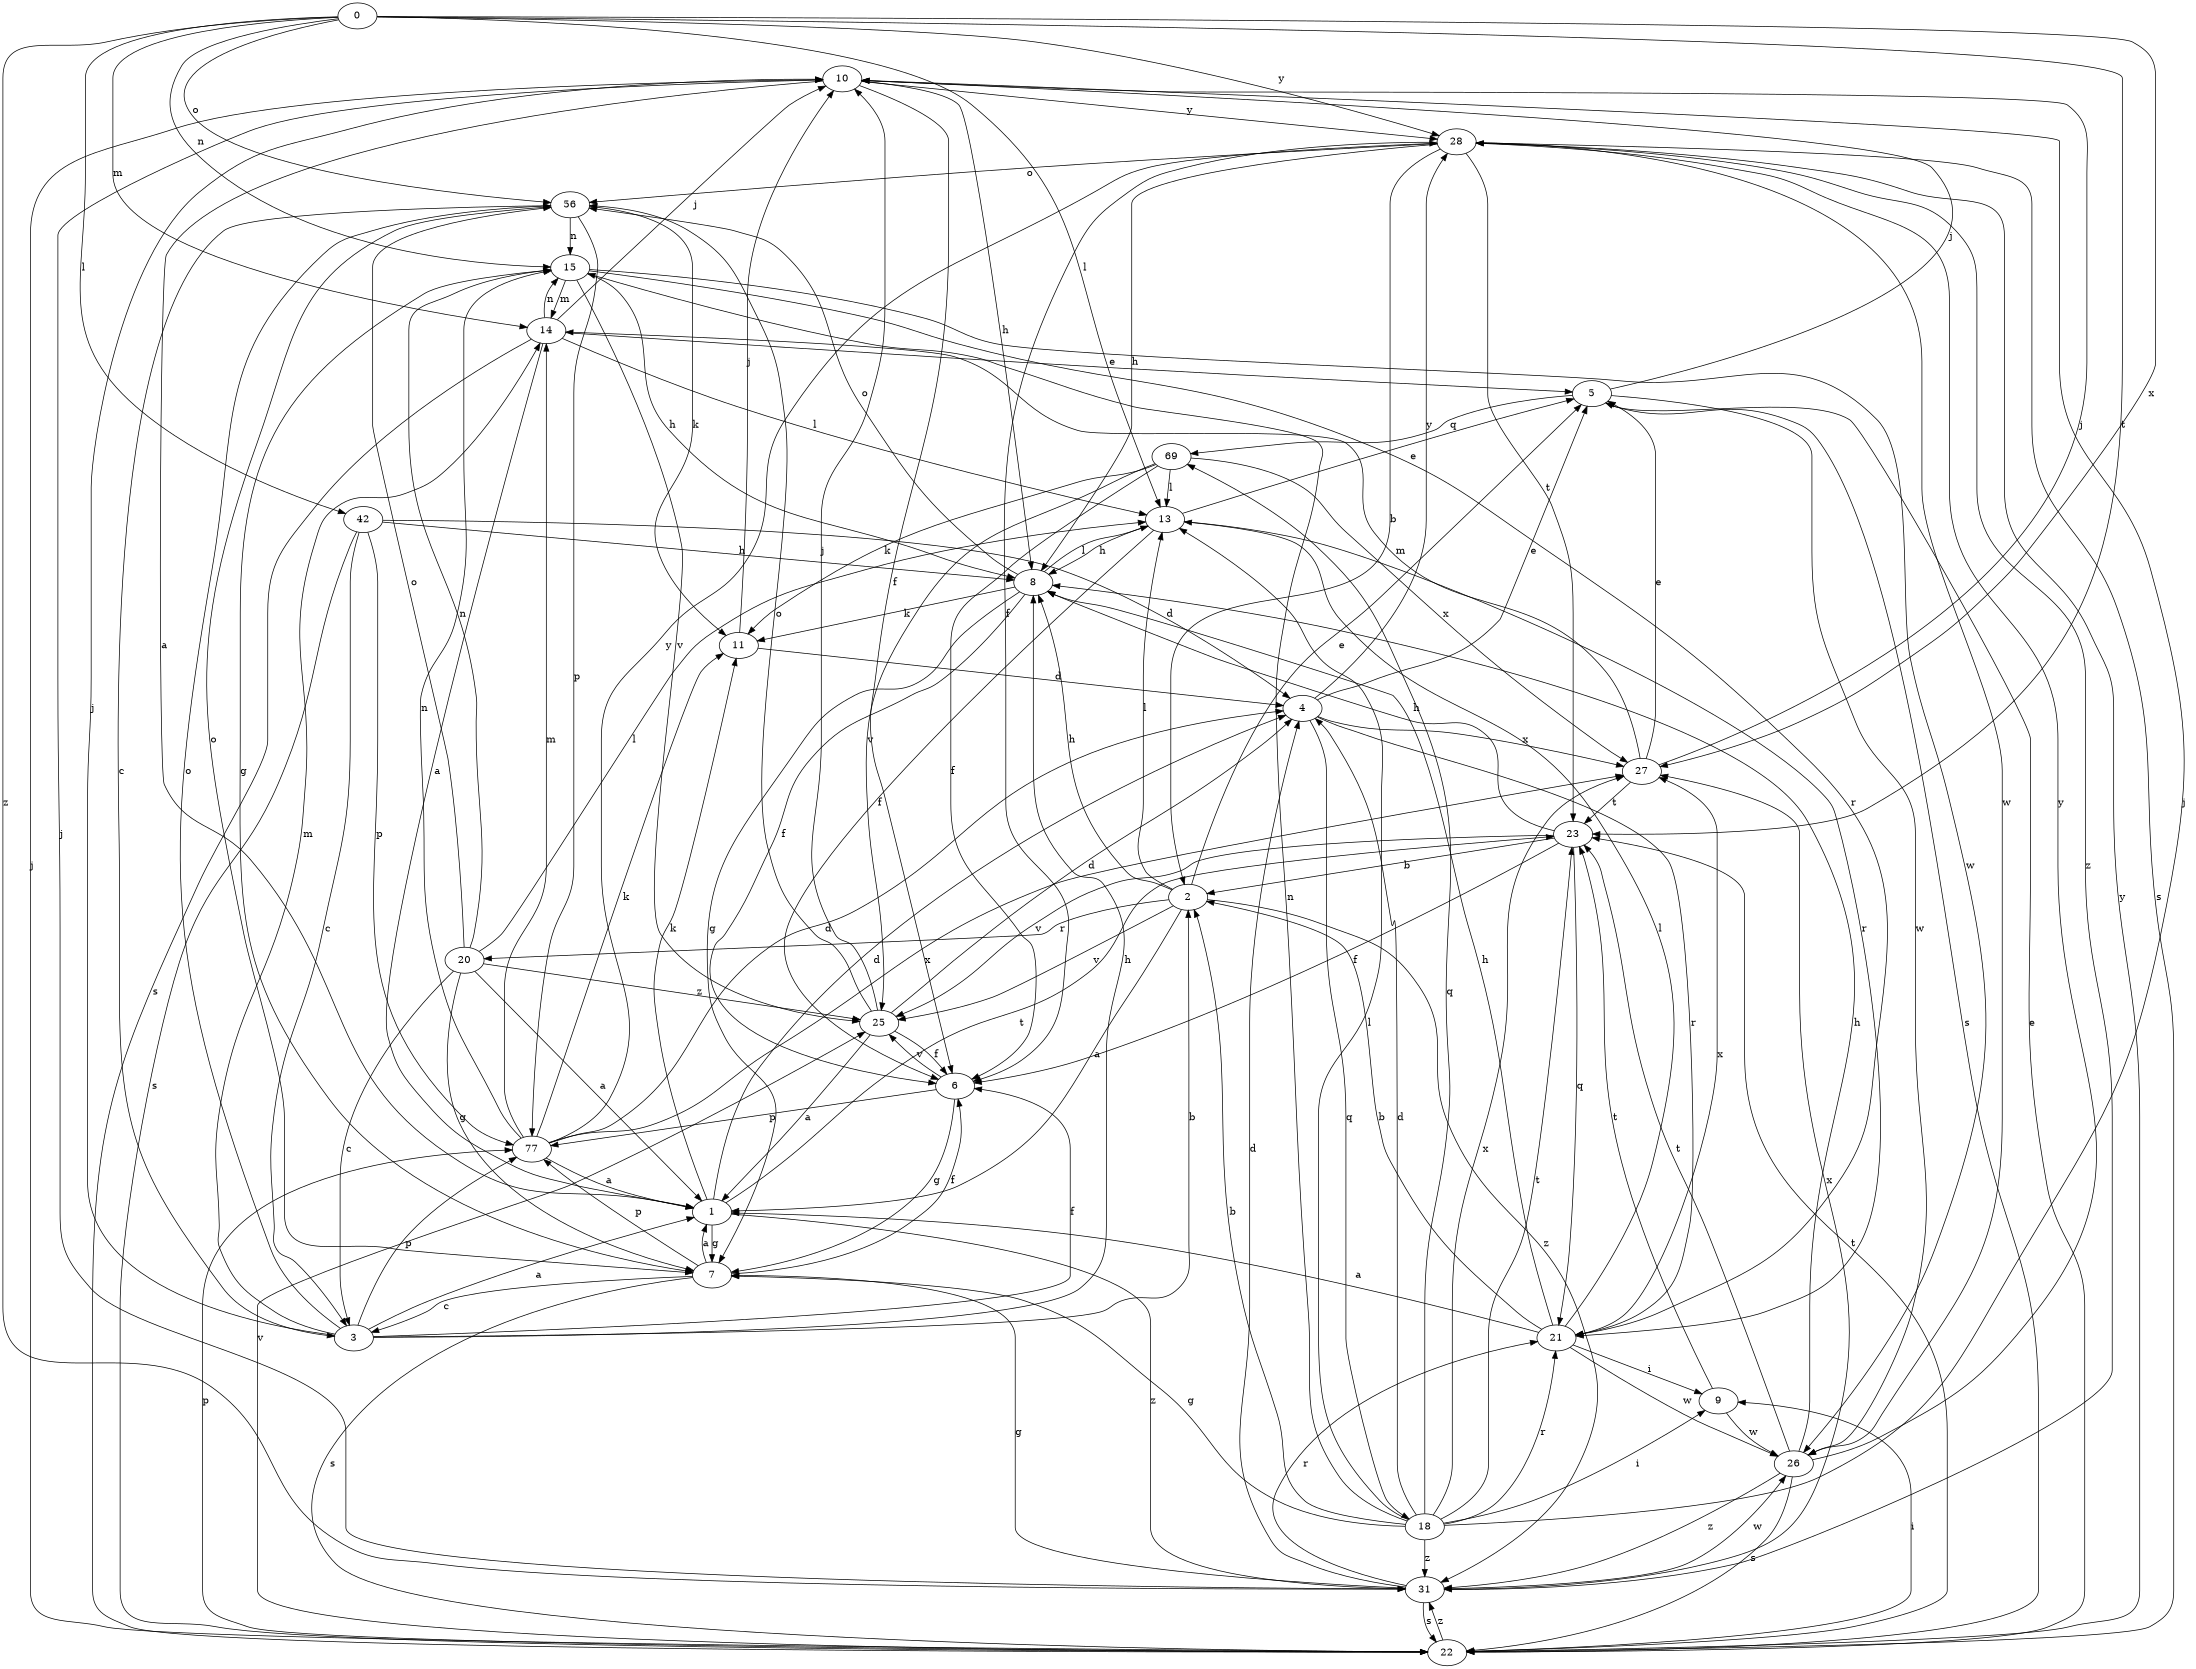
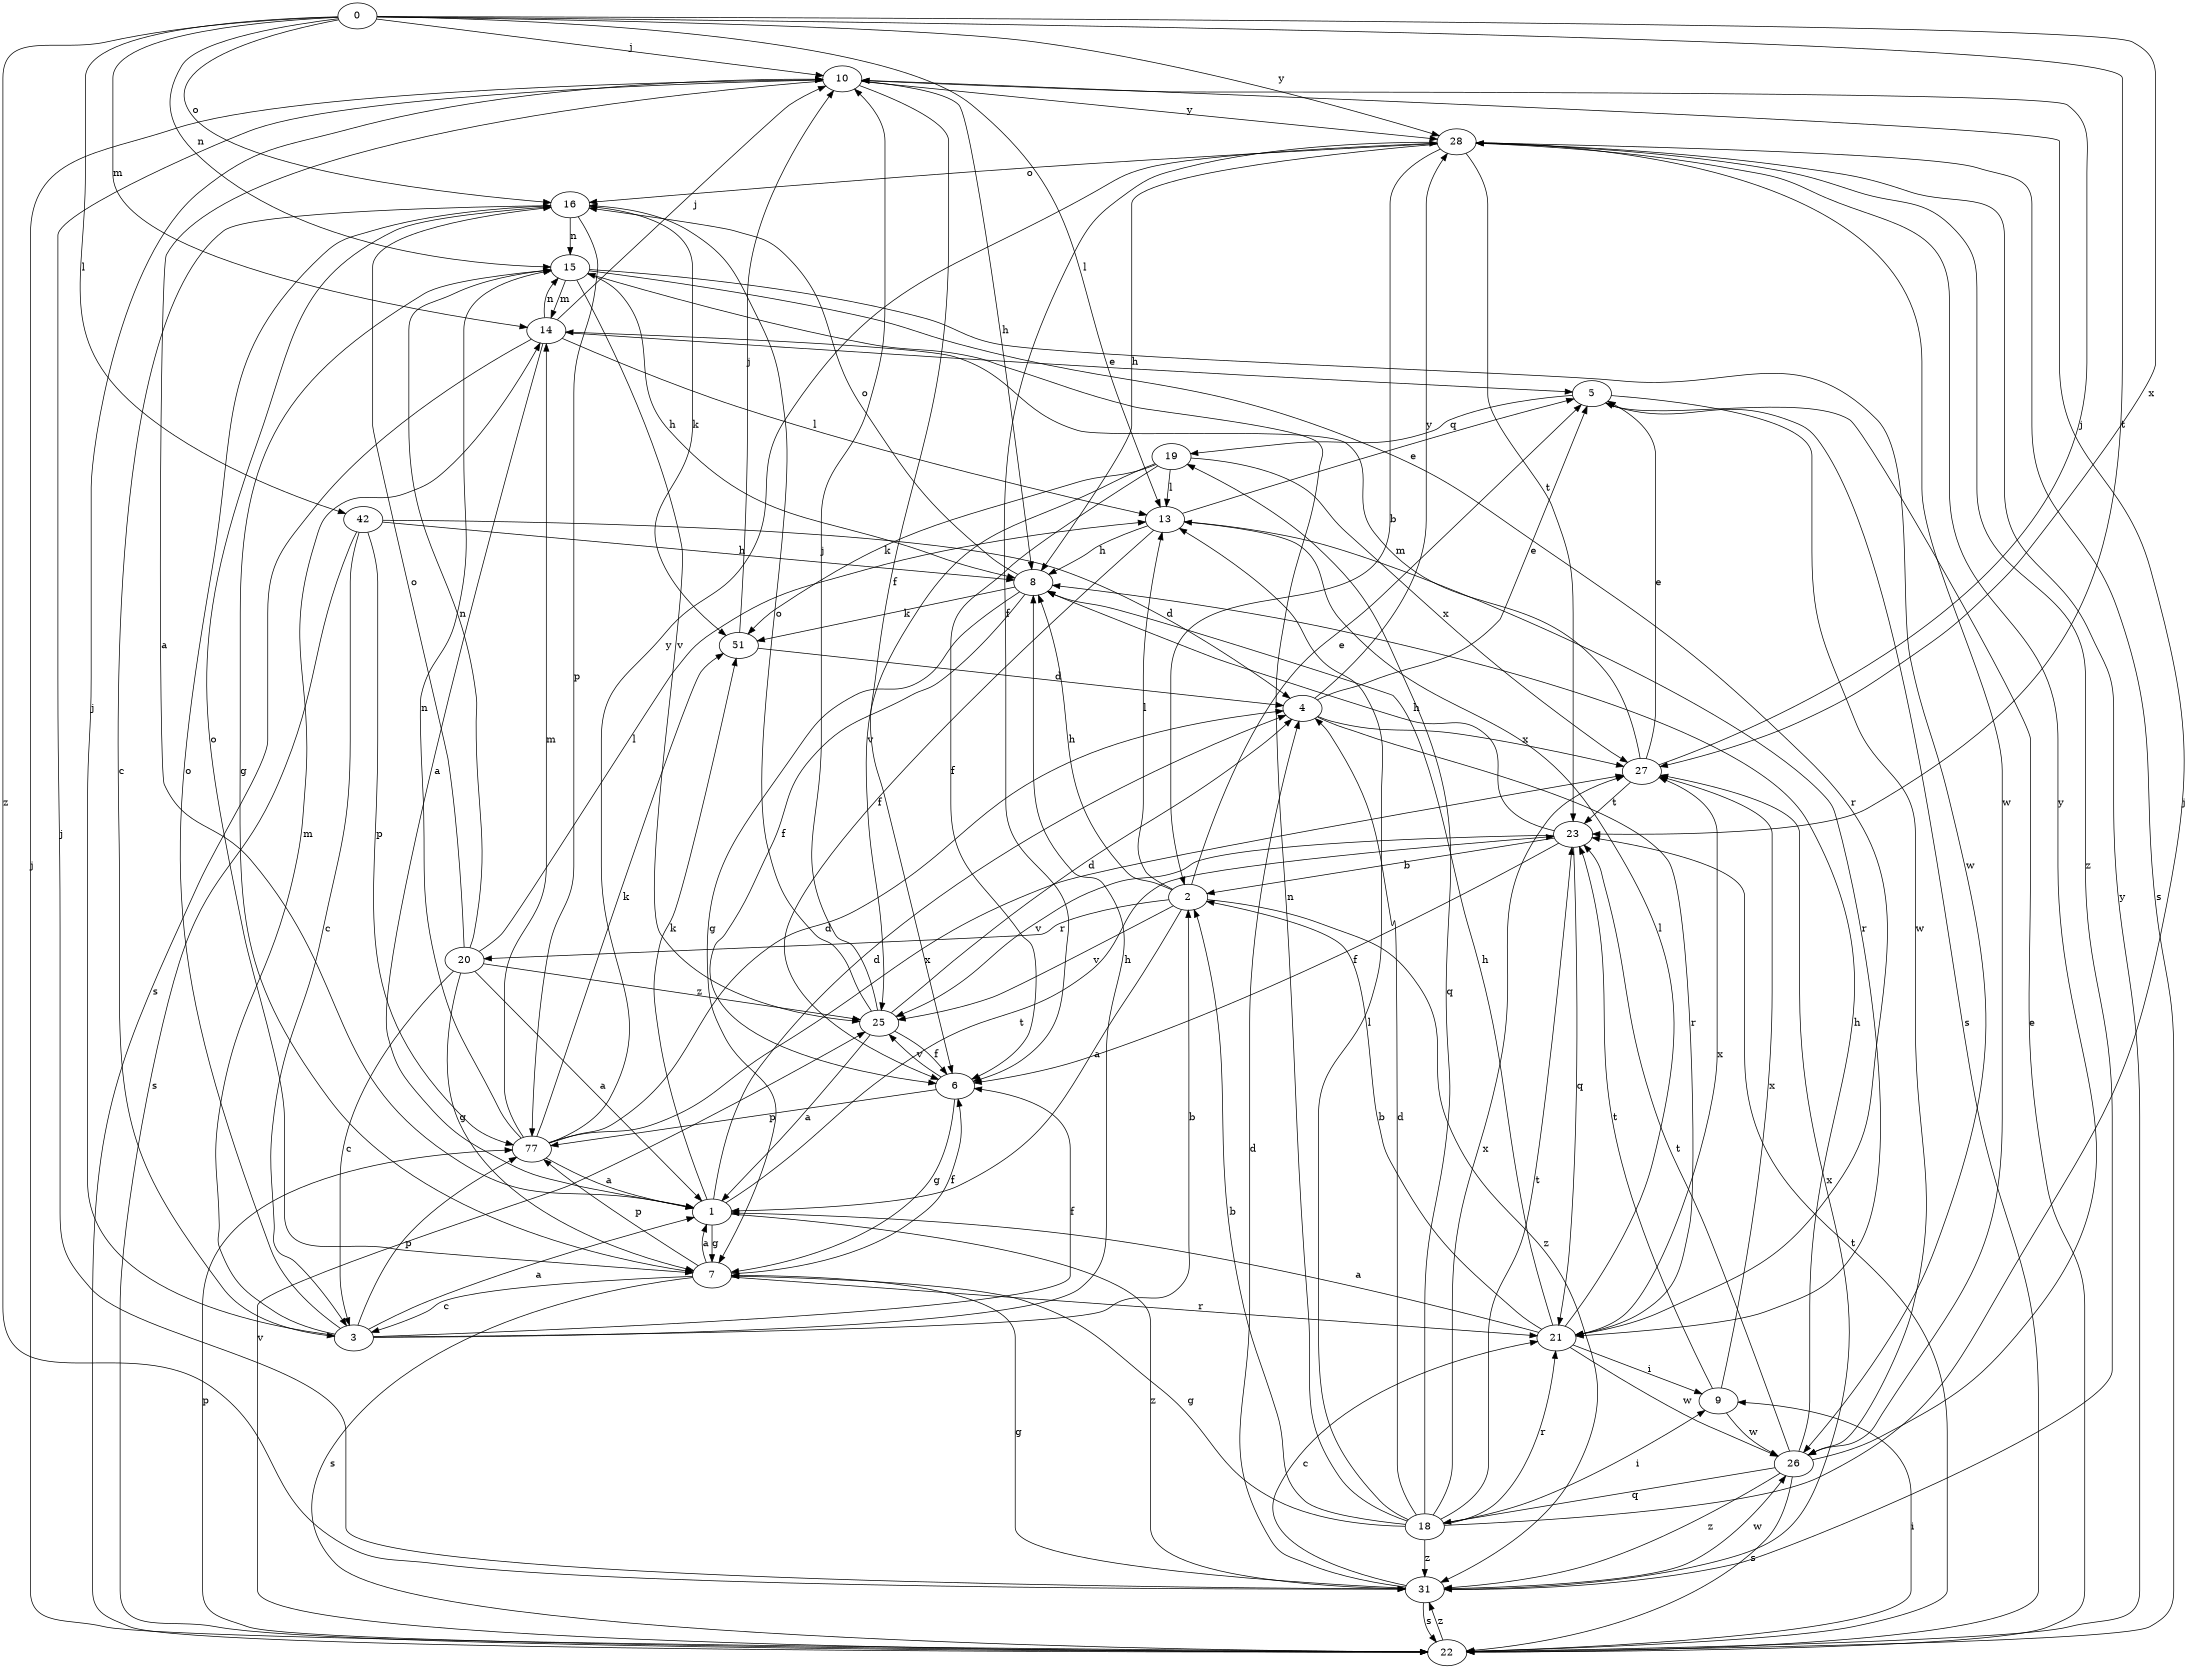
(1627, 125) -> (596, 47)
(570, 205) -> (570, 205)
(1172, 457) -> (1172, 457)
(1089, 542) -> none
(739, 645) -> (739, 645)
none -> (1770, 1051)
(1346, 1122) -> (1613, 1495)
none -> (1131, 1306)
(1306, 1464) -> (1306, 1464)
